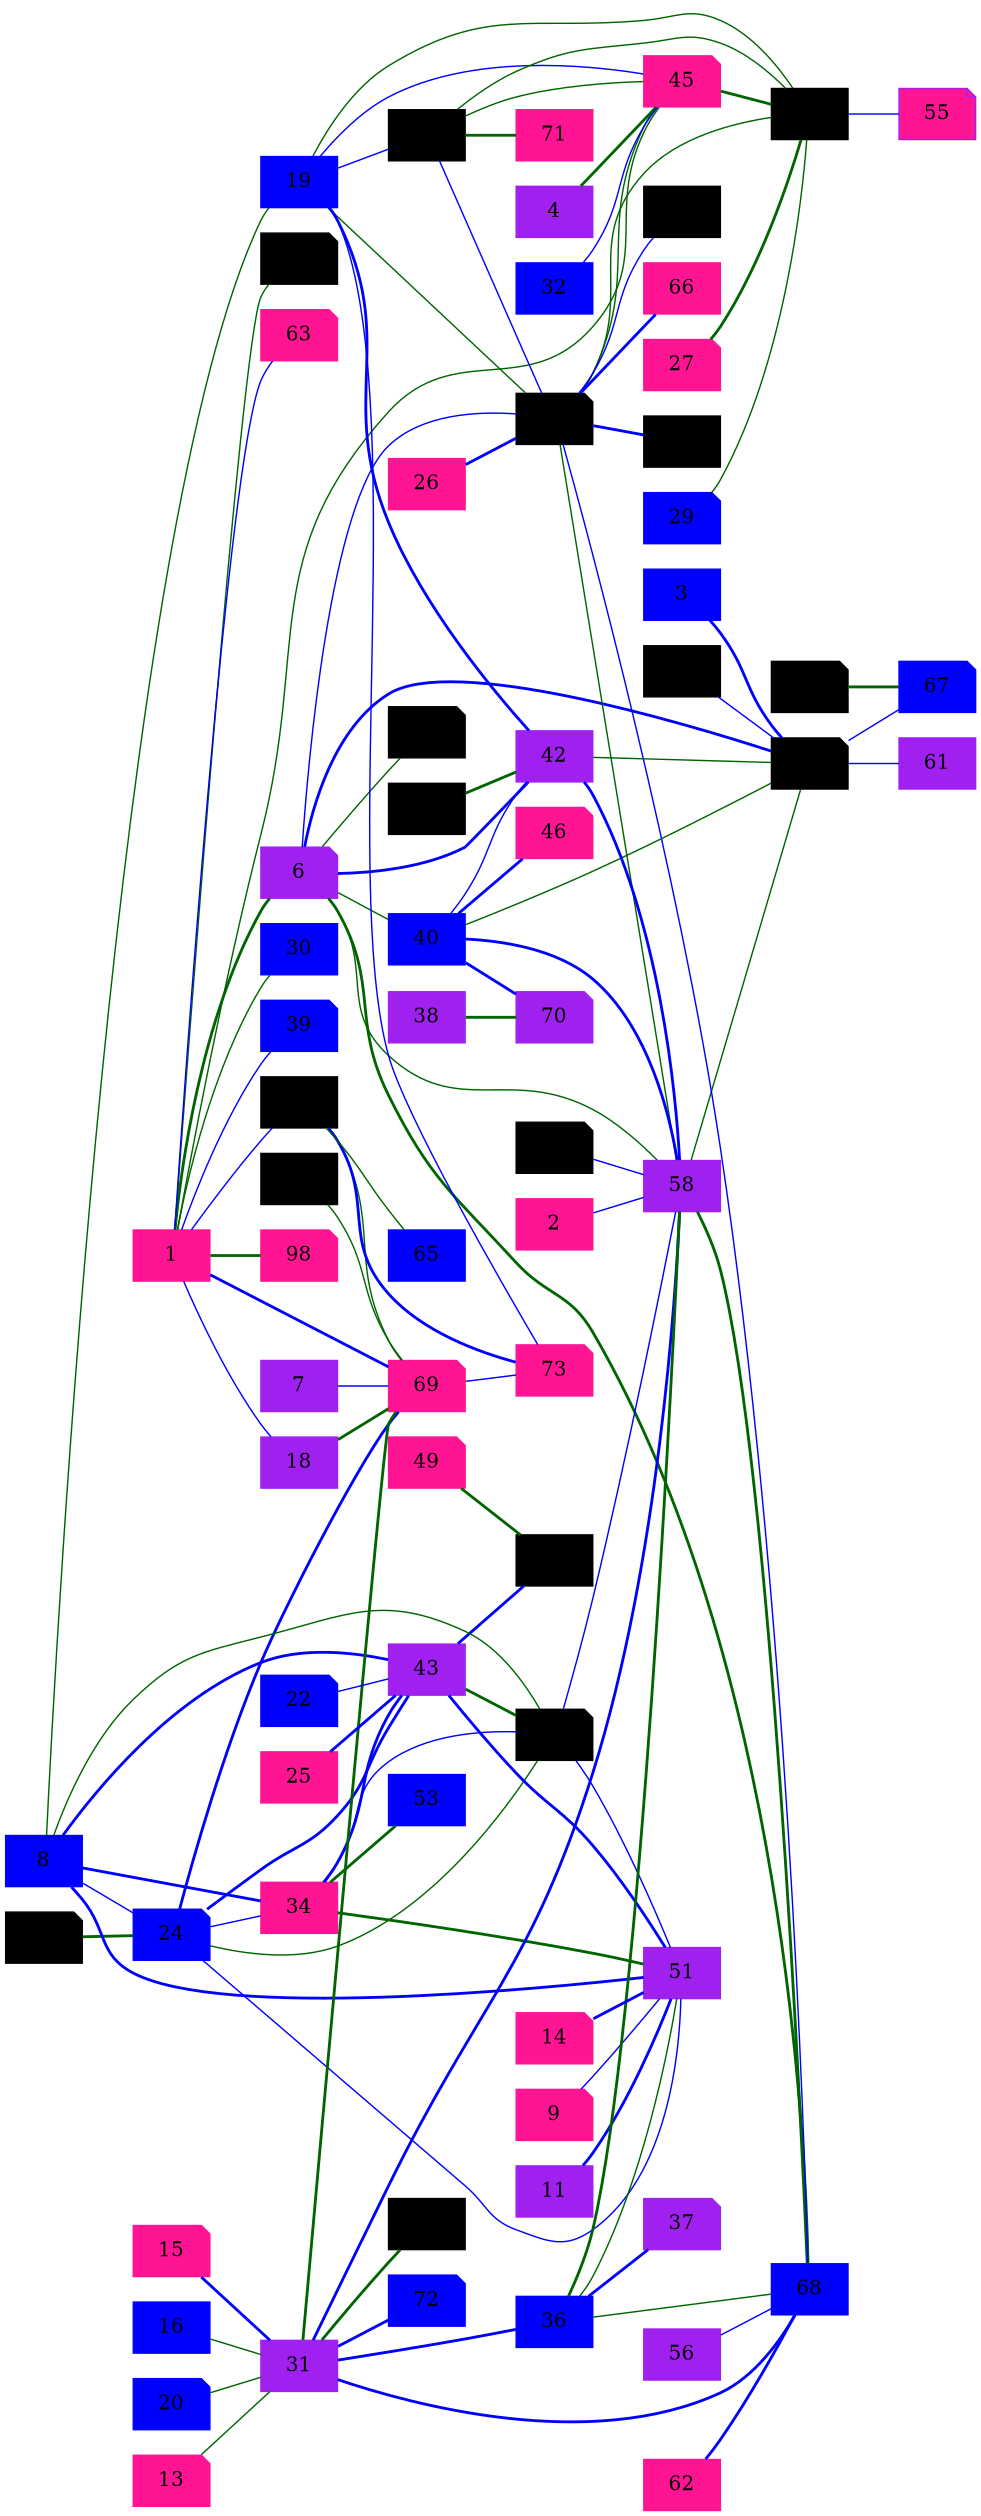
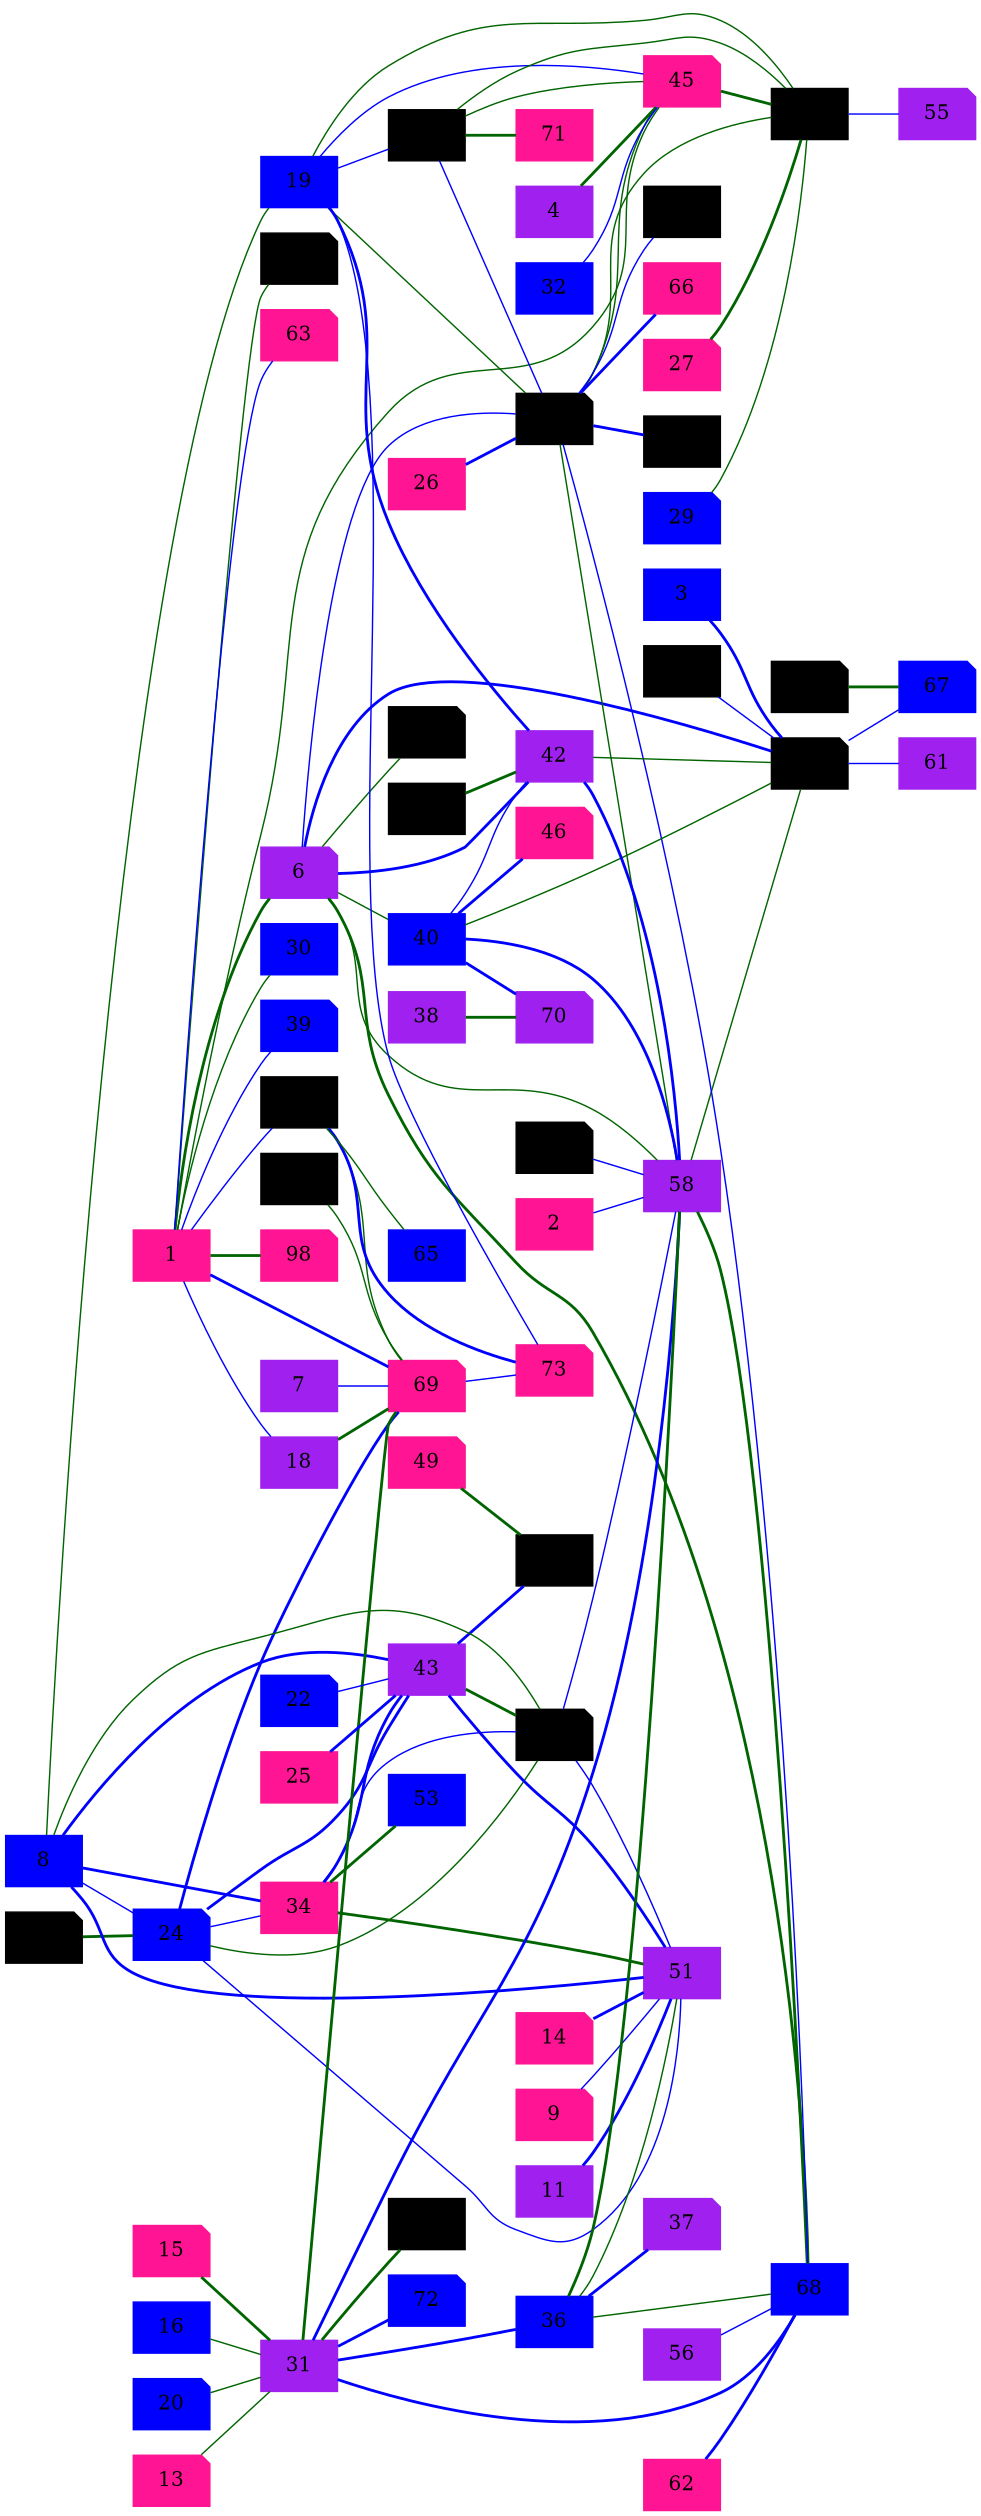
(937, 114) -> (937, 114)
(236, 2309) -> (236, 2309)
